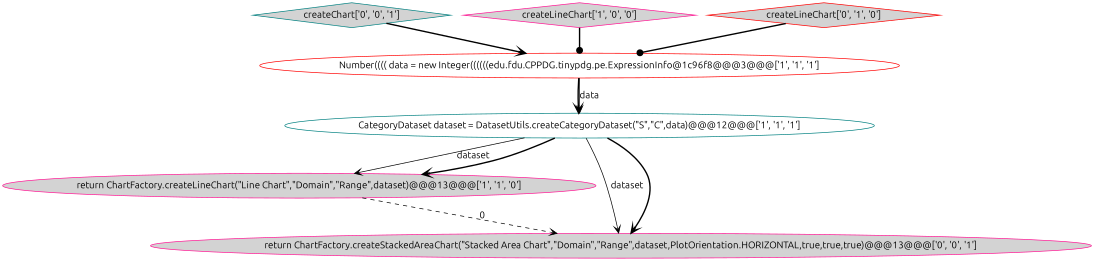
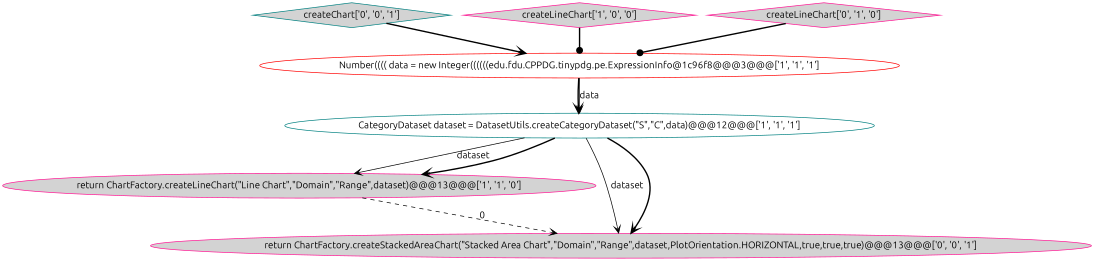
(824, 15) -> (824, 15)
